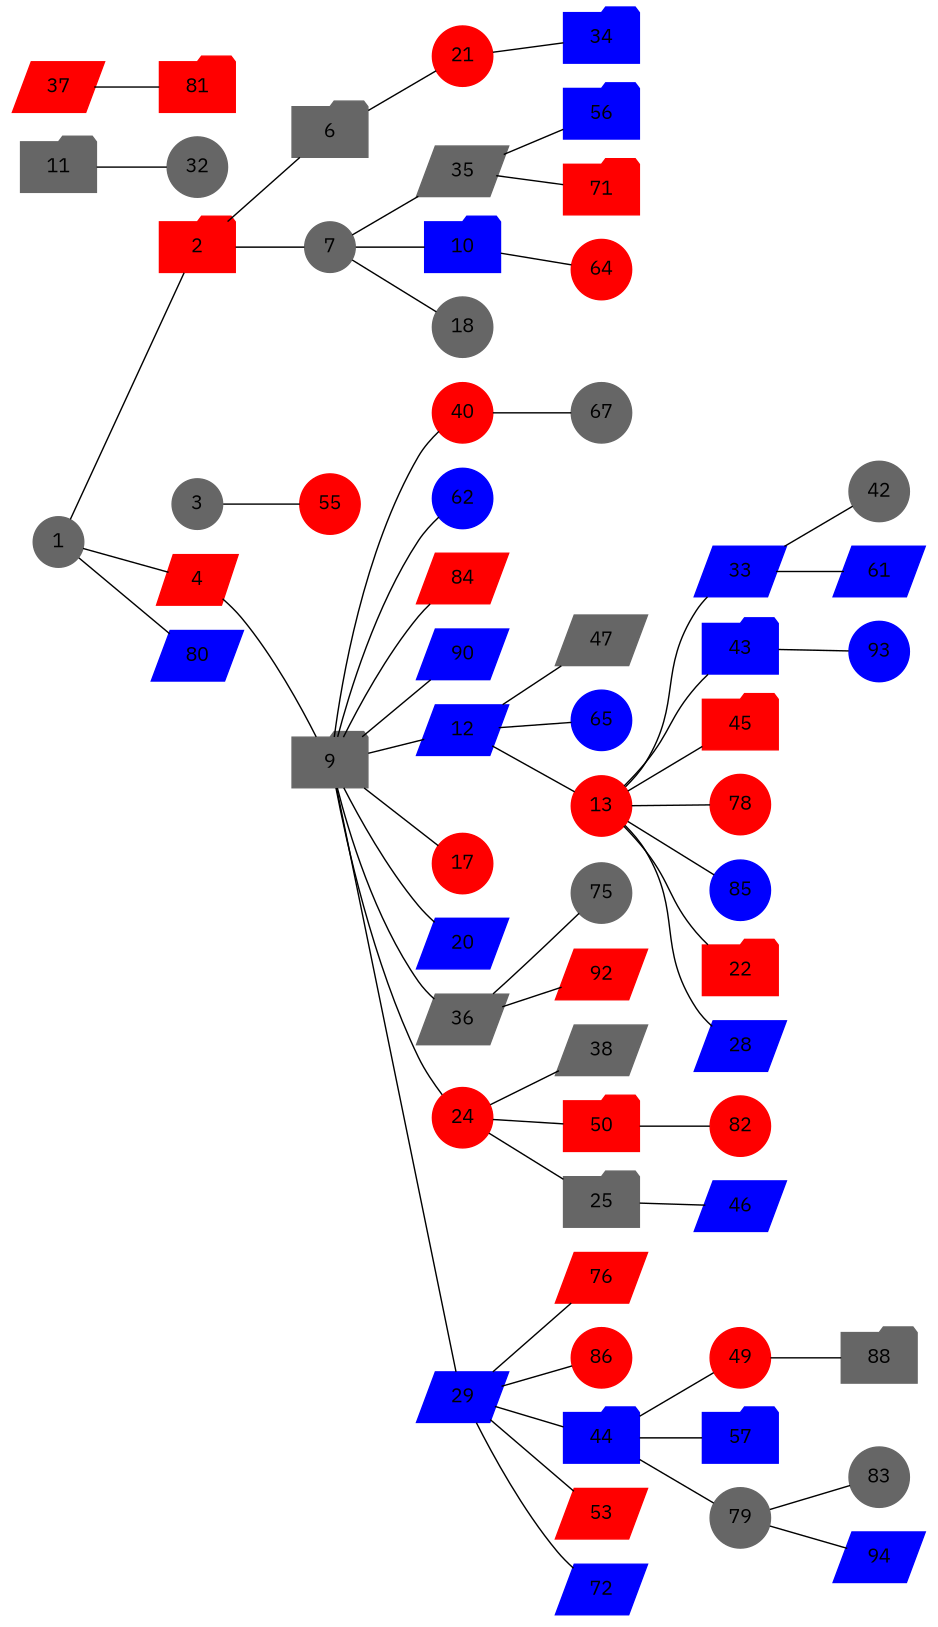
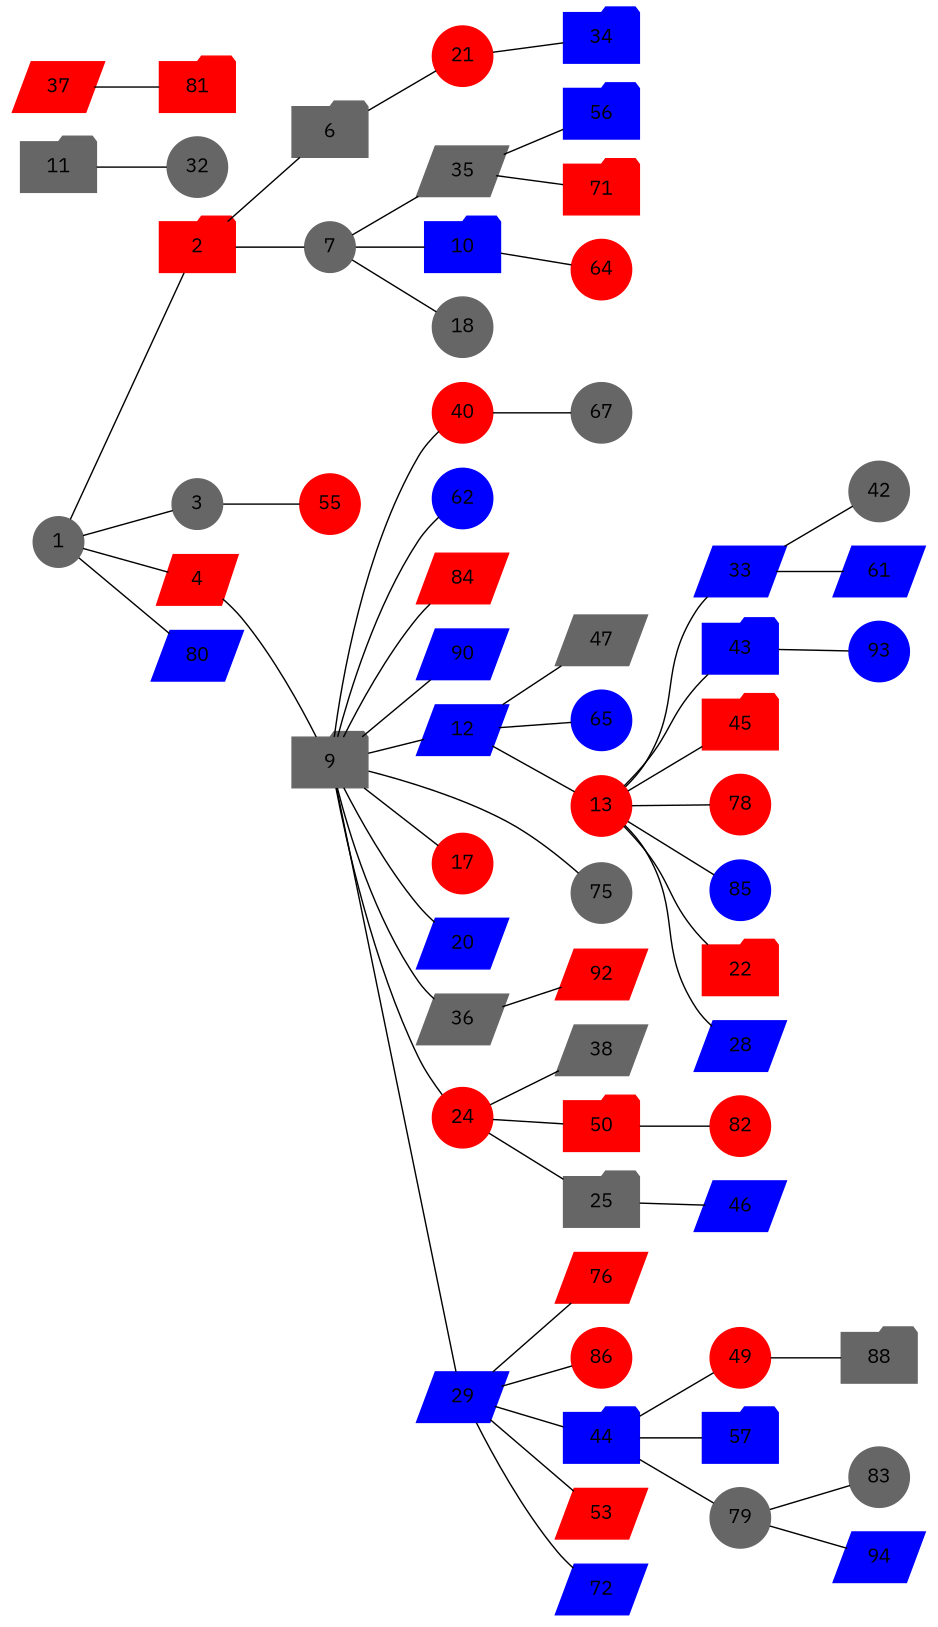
none -> (128, 523)
(536, 954) -> (480, 809)
